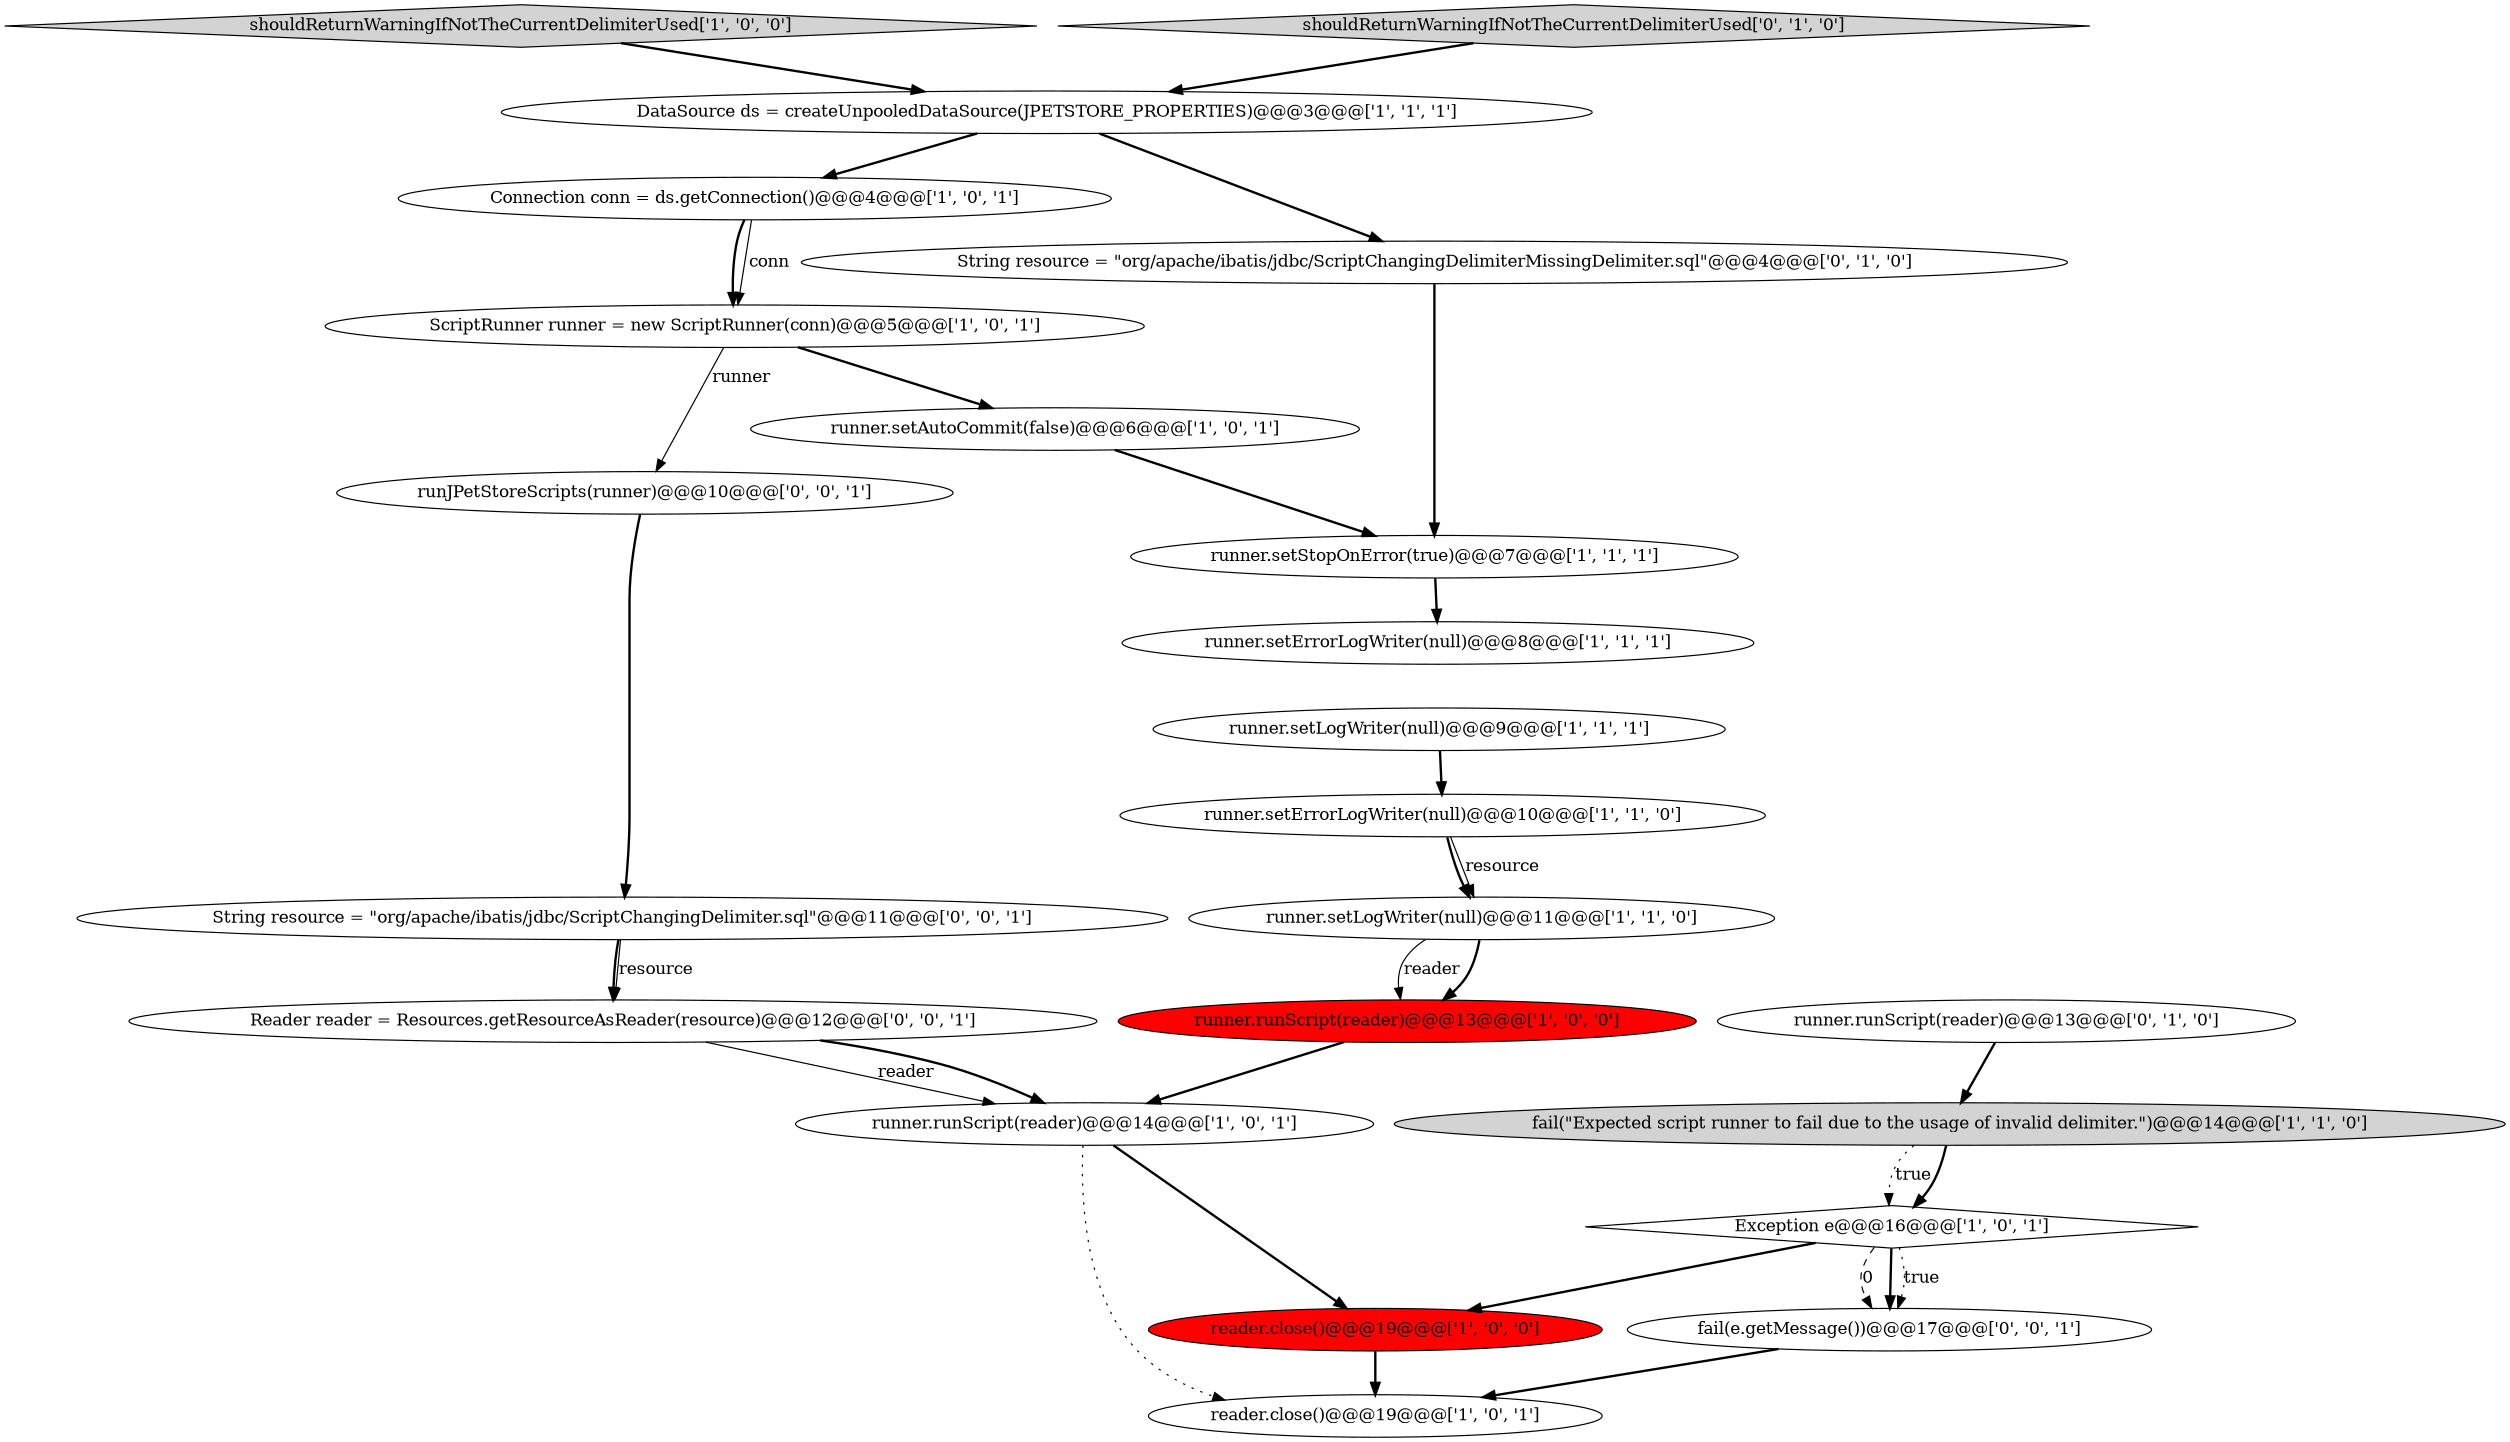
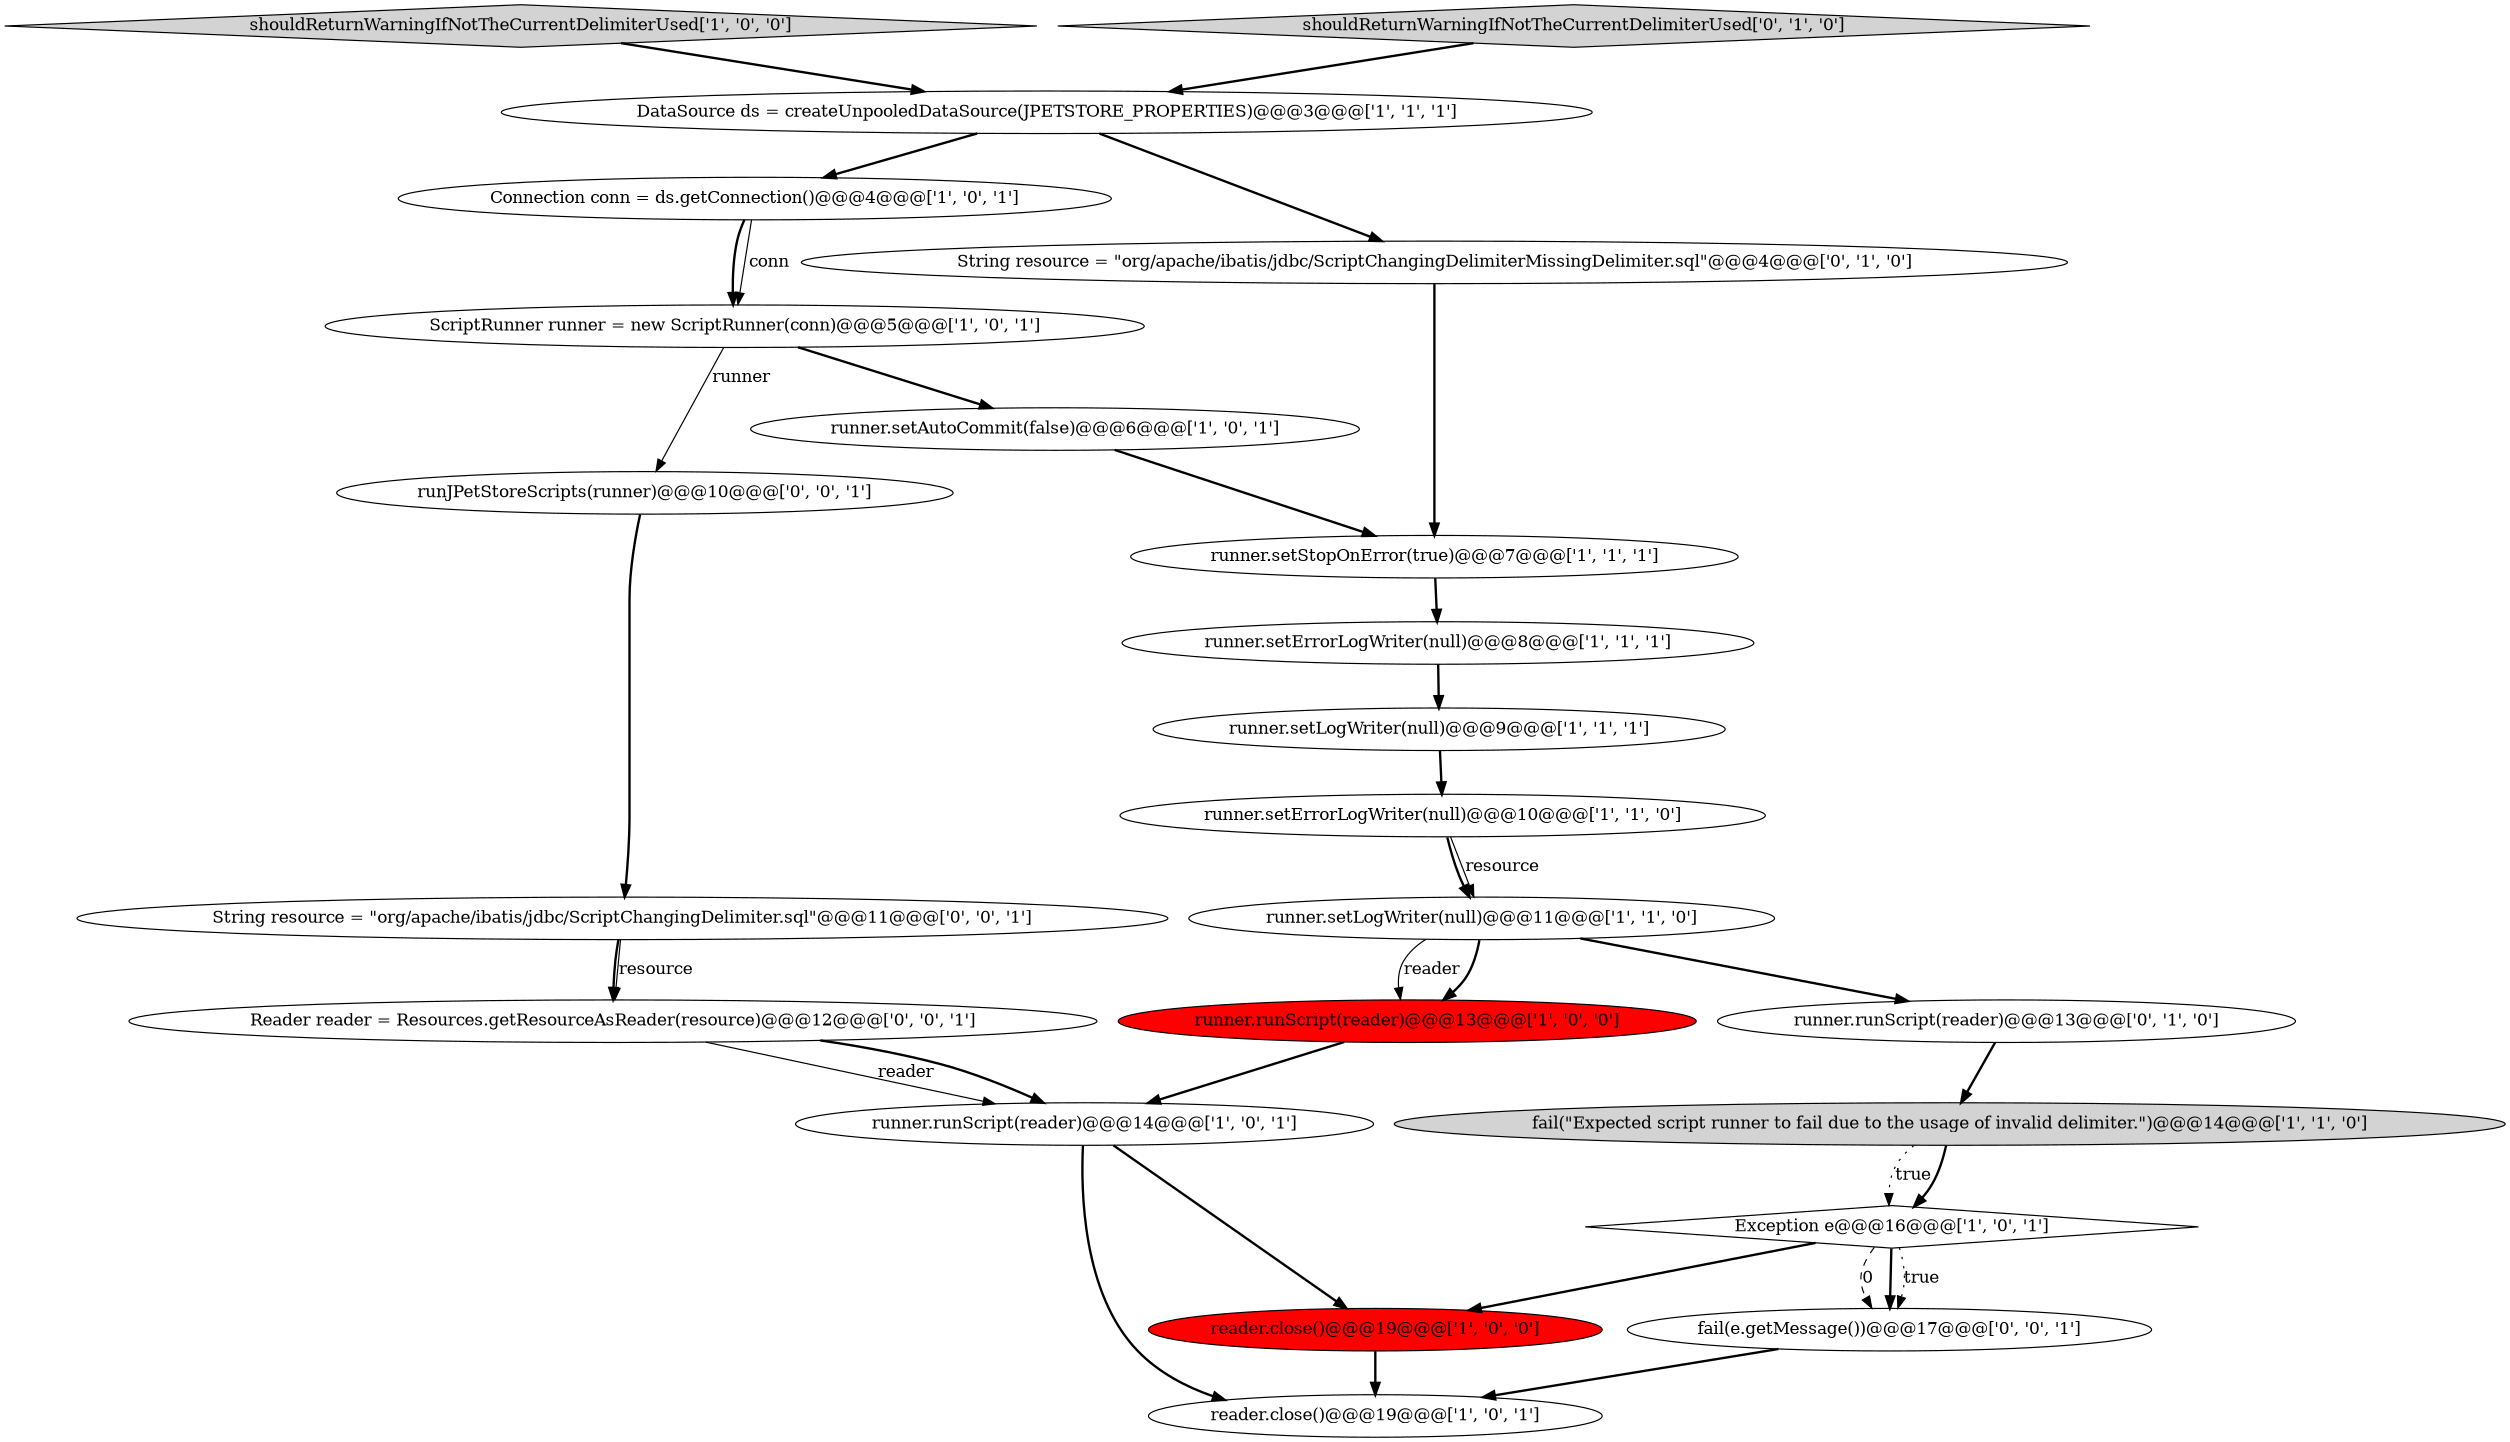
none -> (1438, 680)
none -> (1738, 969)
(1104, 1297) -> (1104, 1297)
